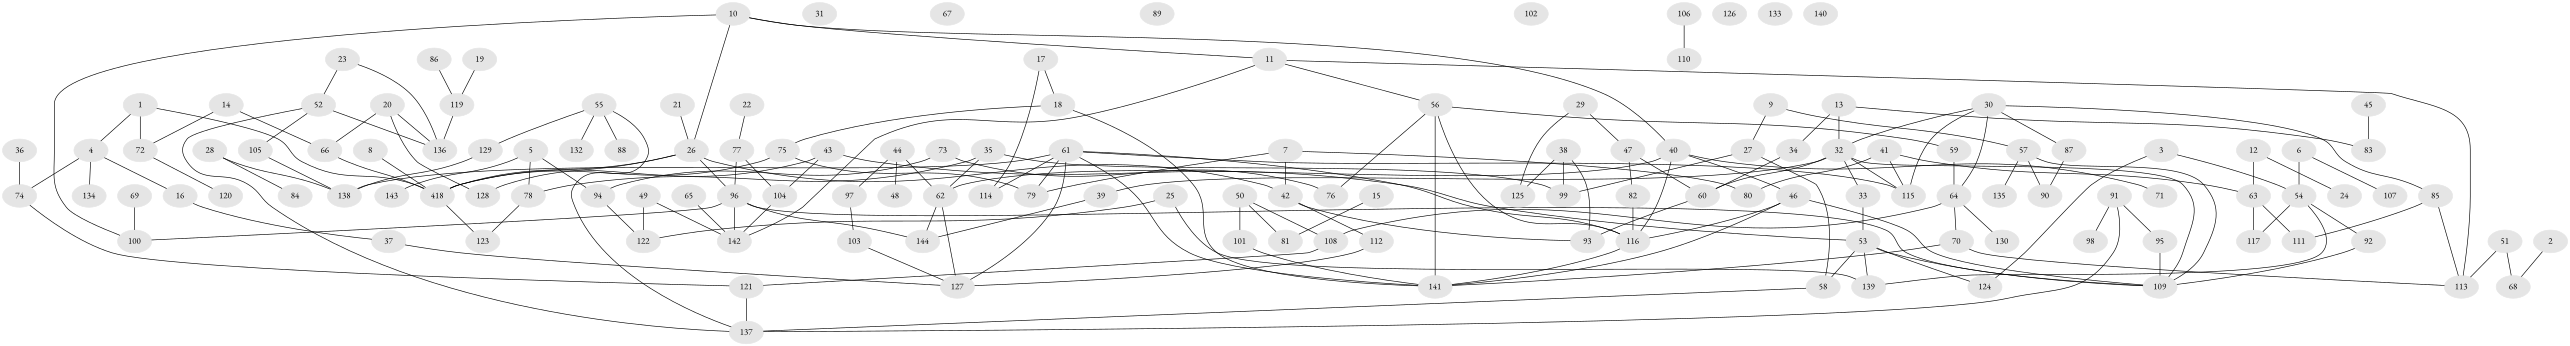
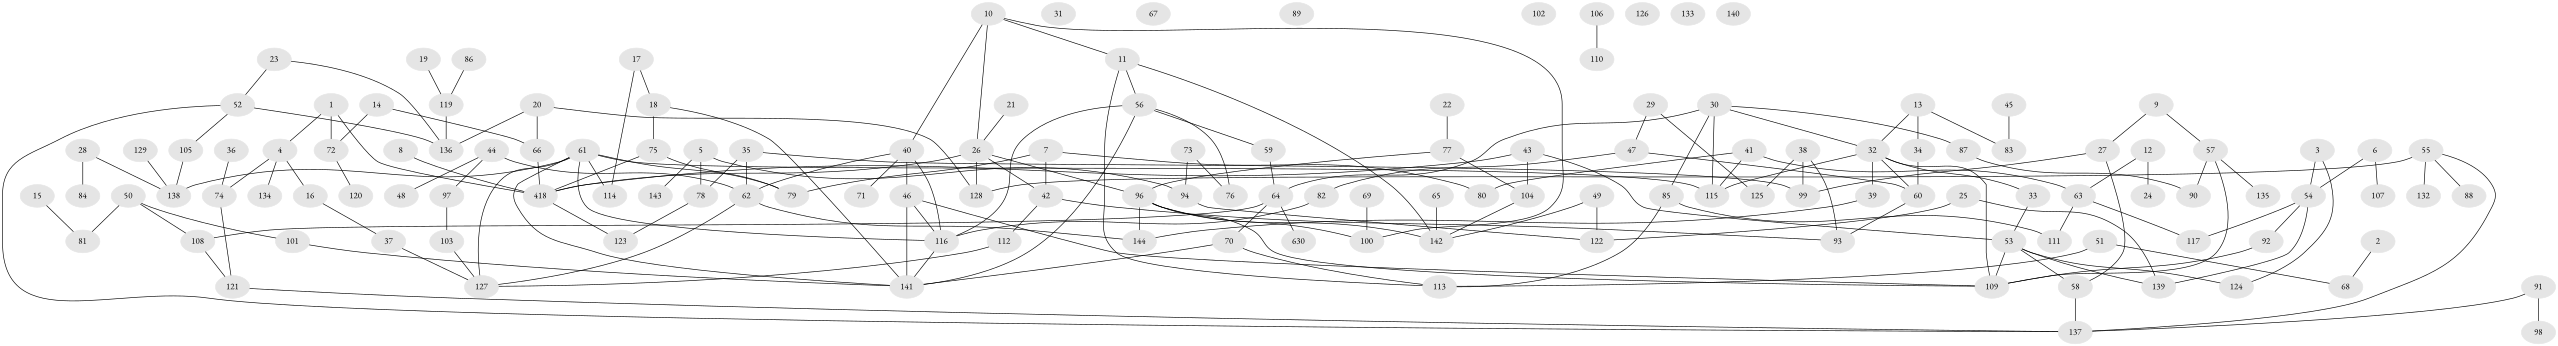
(541, 126) -> (1809, 177)
(2002, 241) -> (1299, 241)
(2160, 241) -> none
